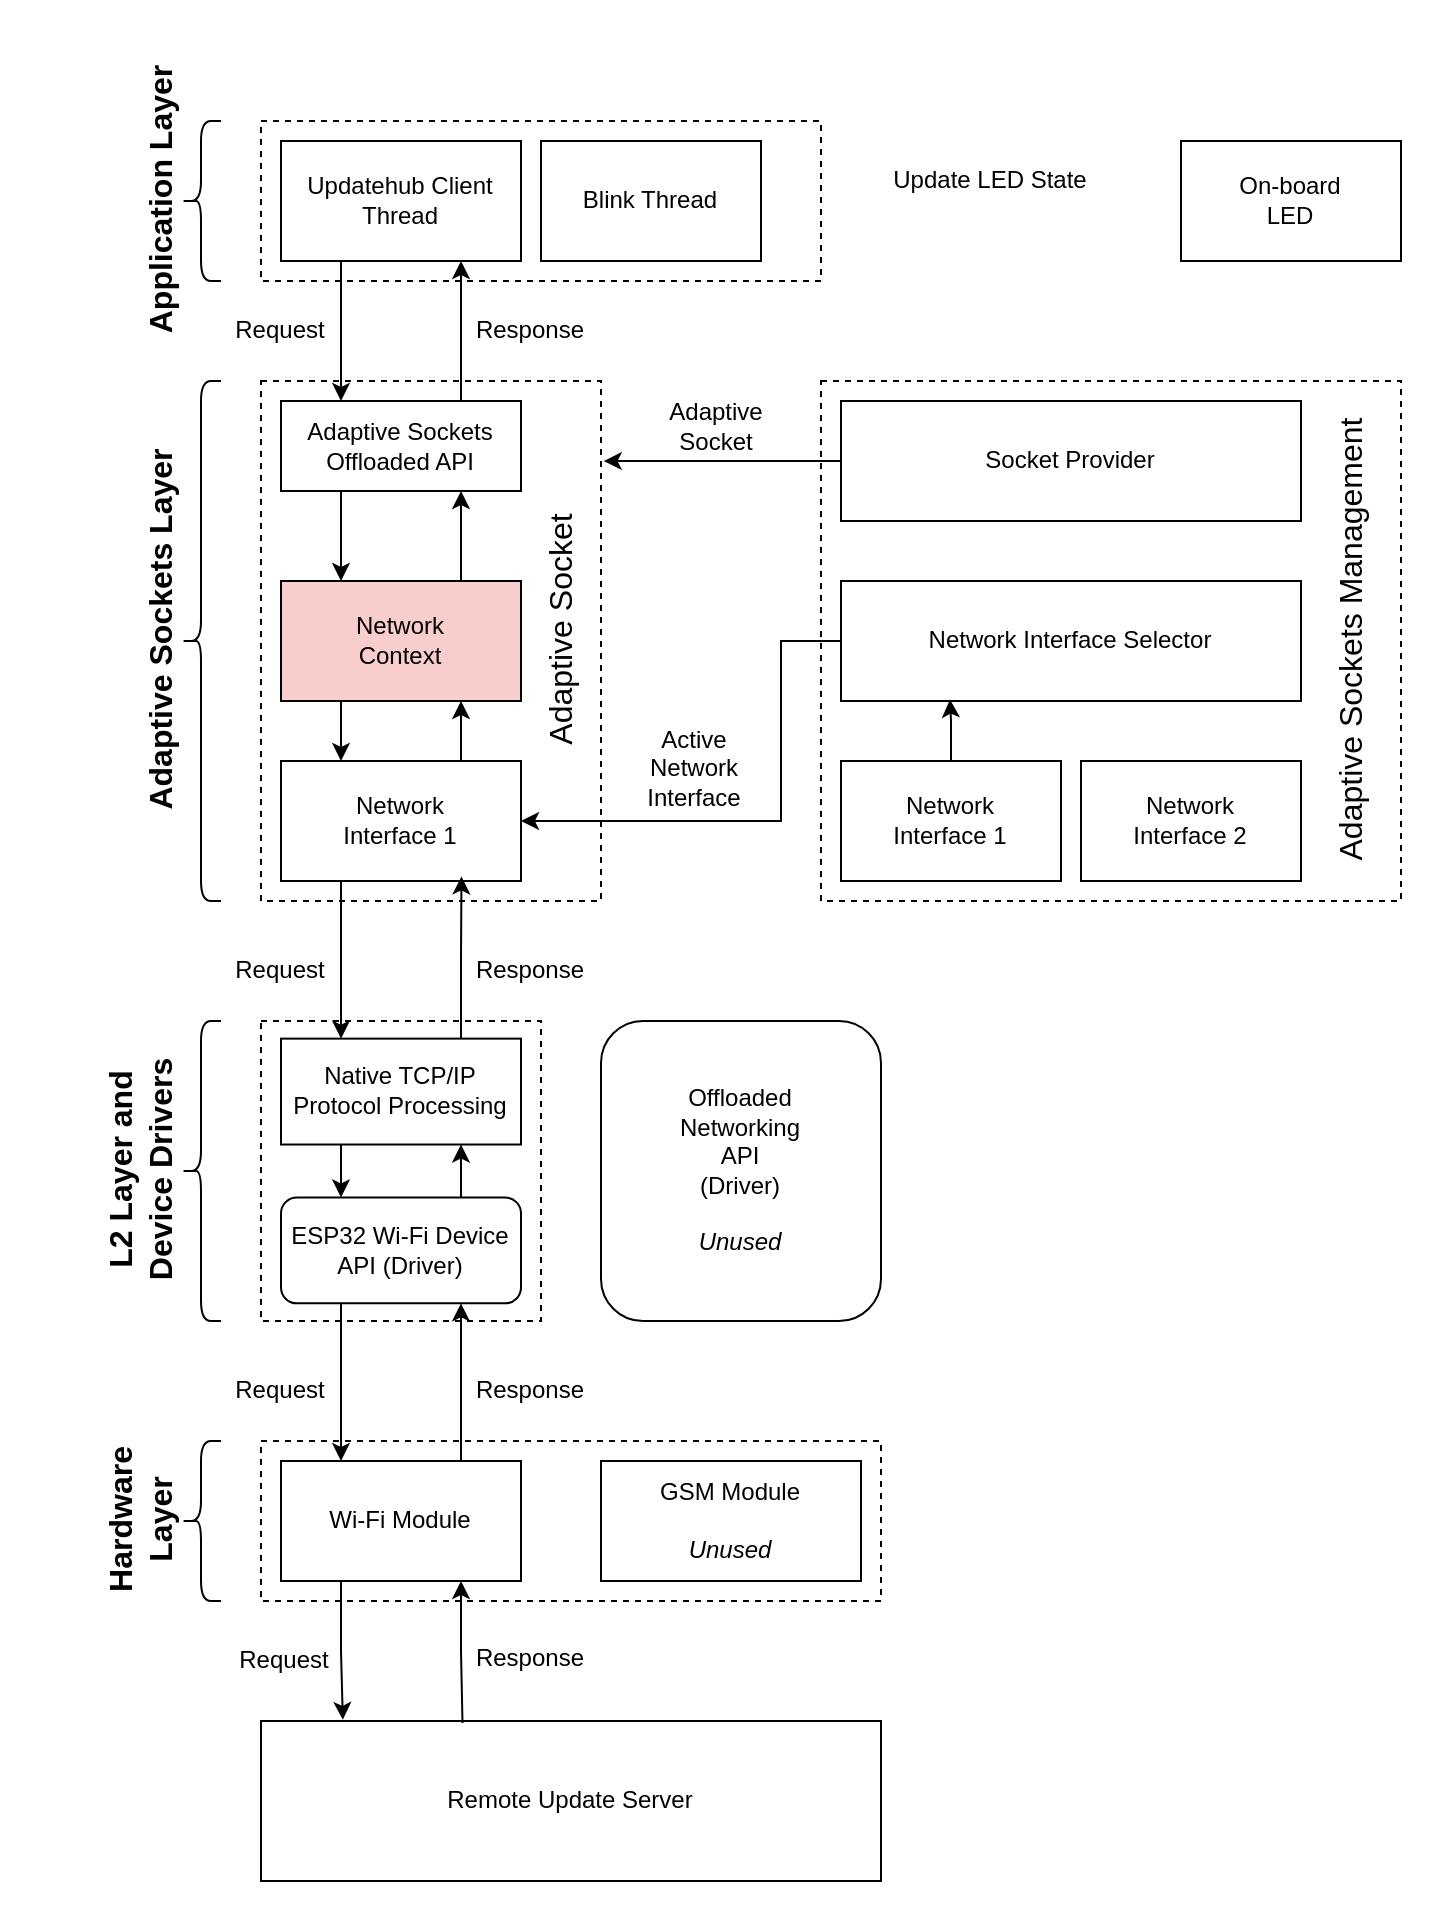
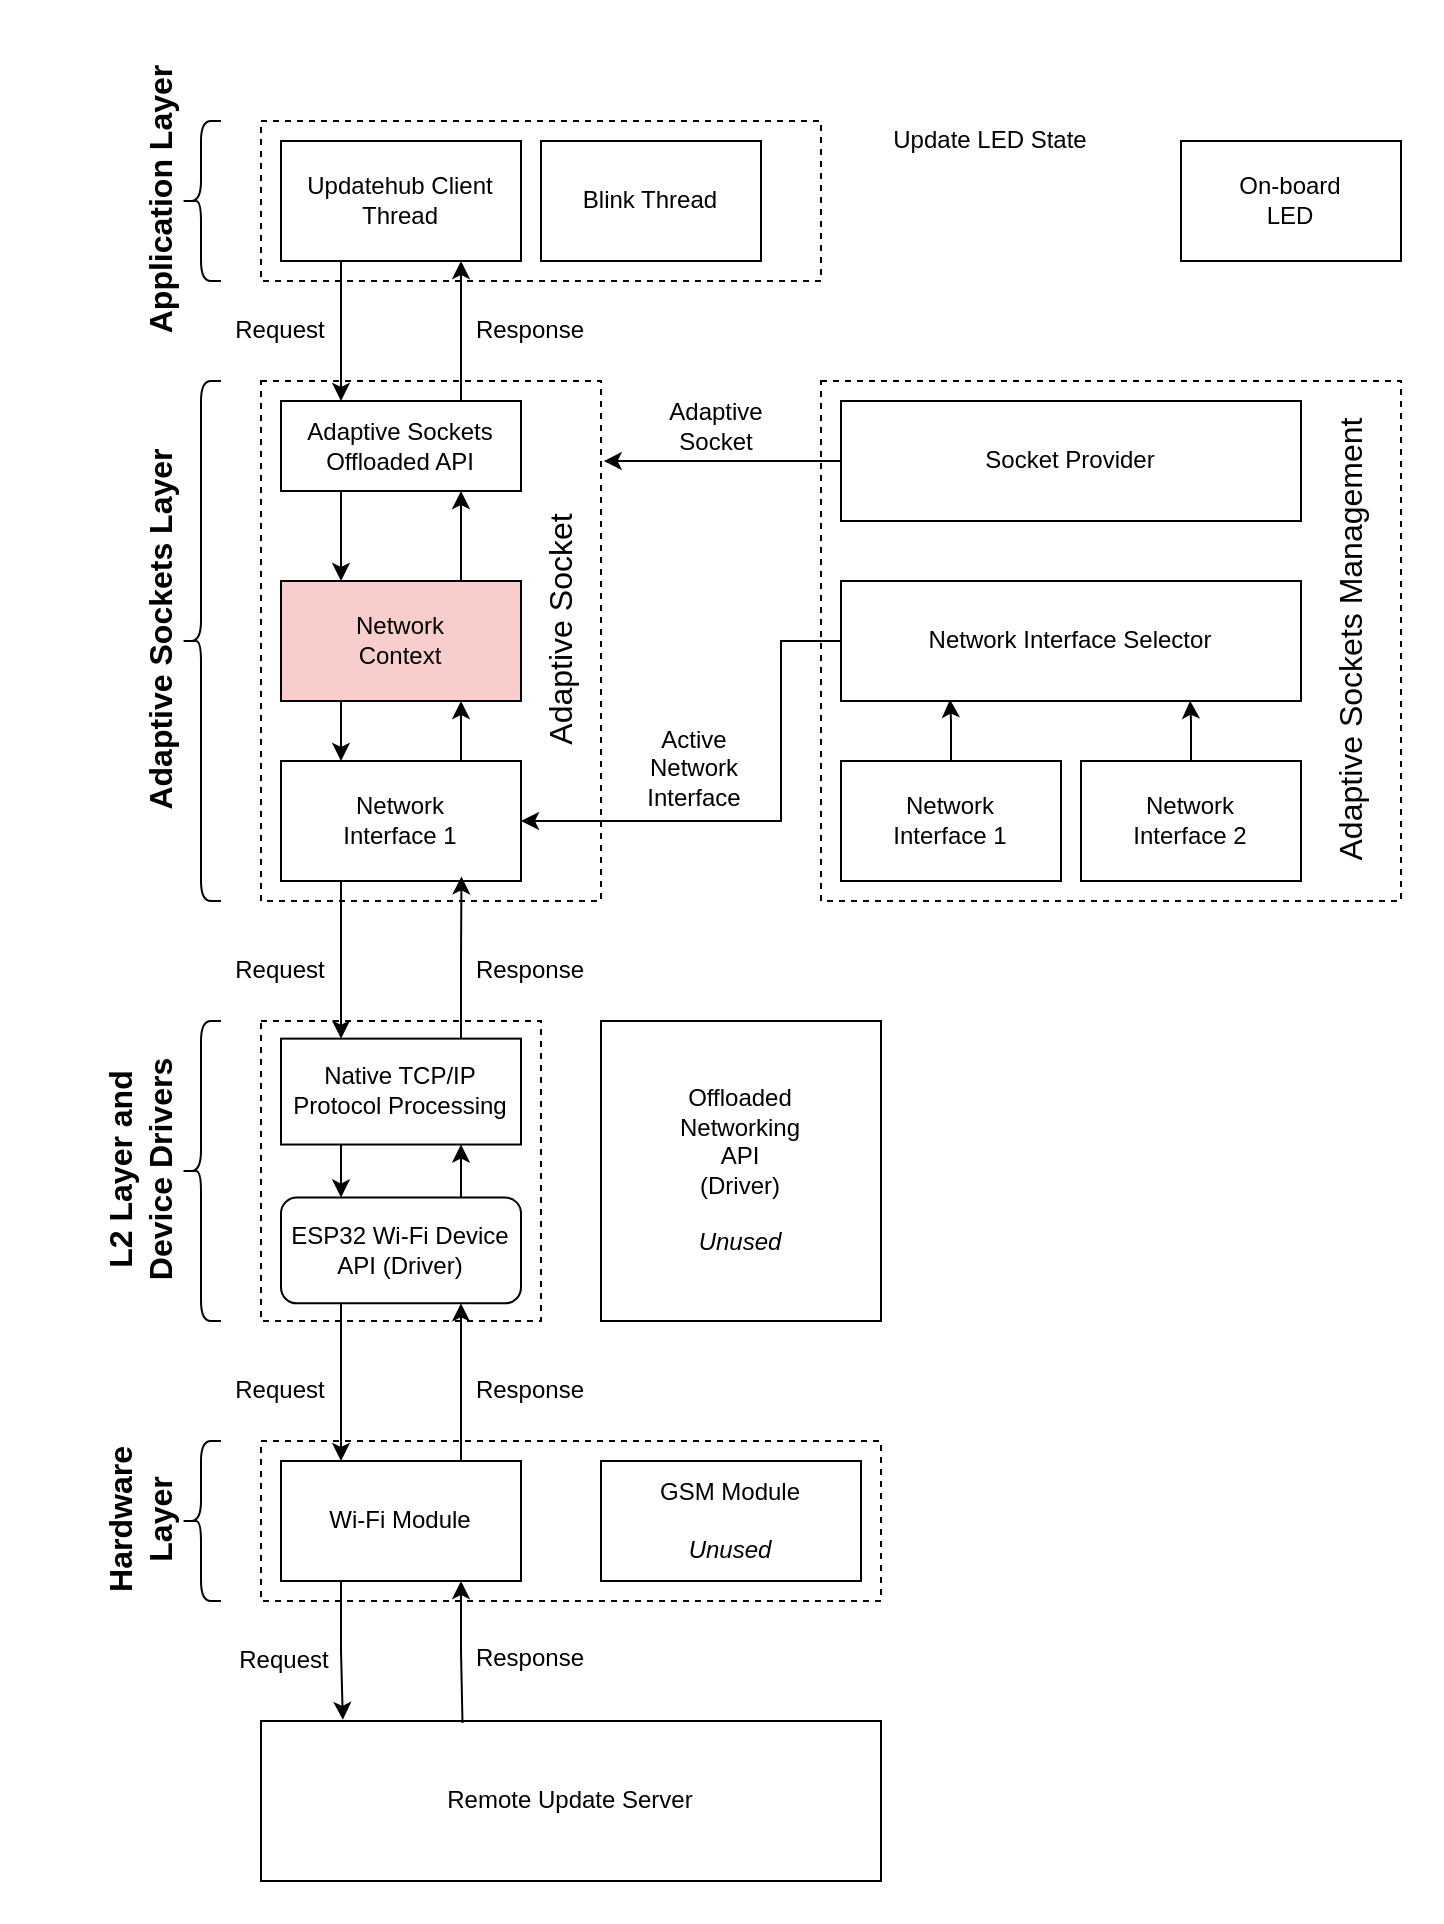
(991, 181) -> (991, 141)
none -> (1191, 738)
(741, 1171) -> (741, 1171)
